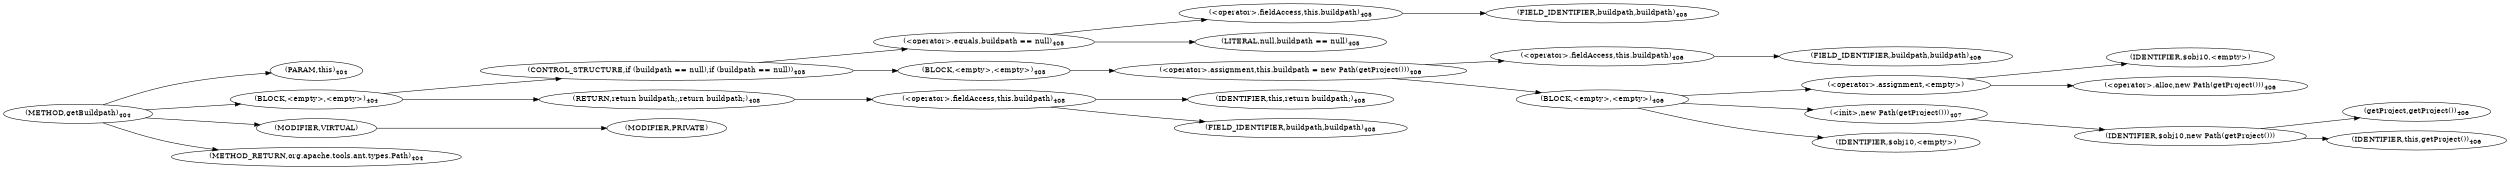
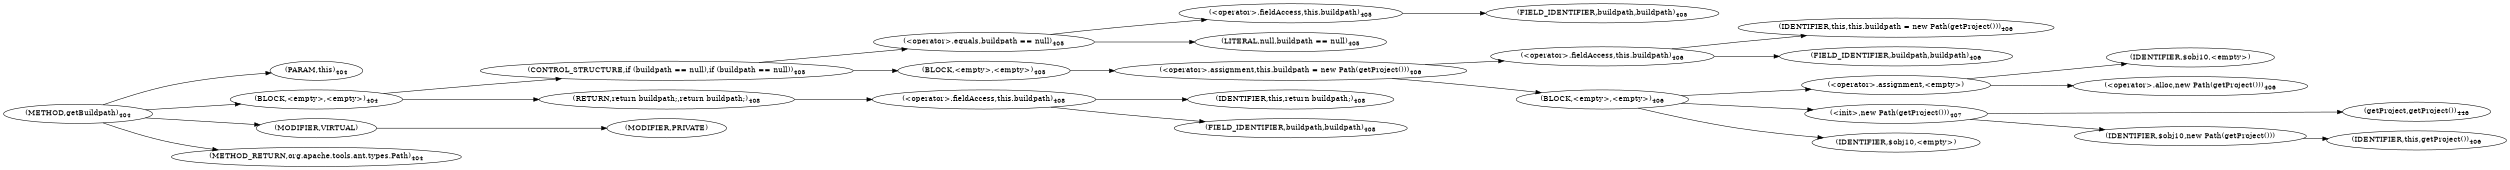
none -> (1896, 28)
(2463, 111) -> (2463, 111)
(2308, 123) -> (2162, 113)
